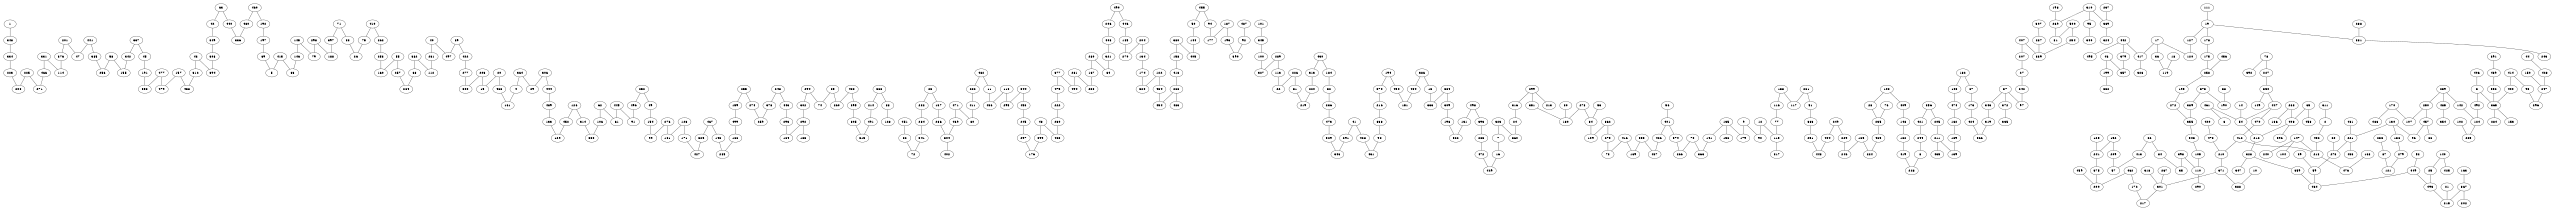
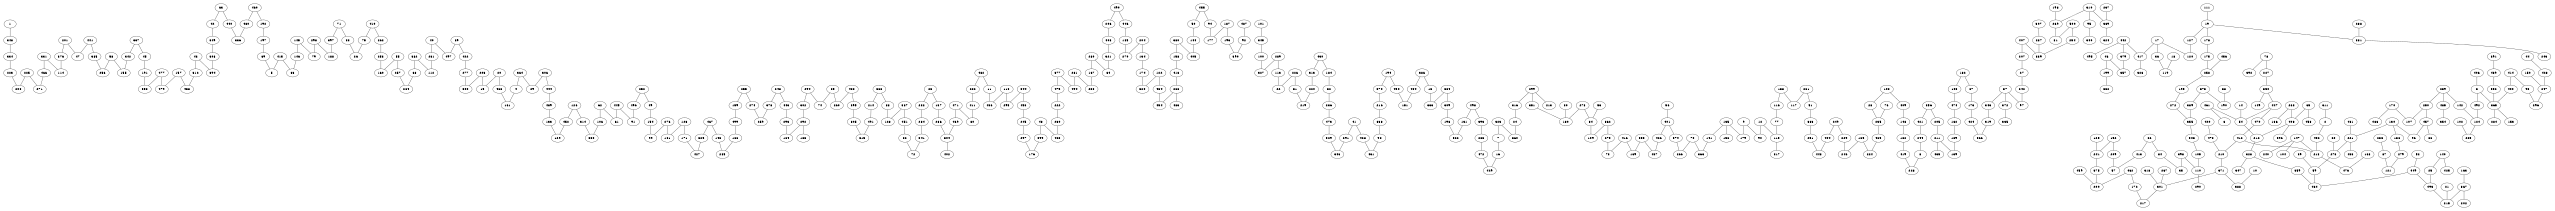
none -> (905, 105)
